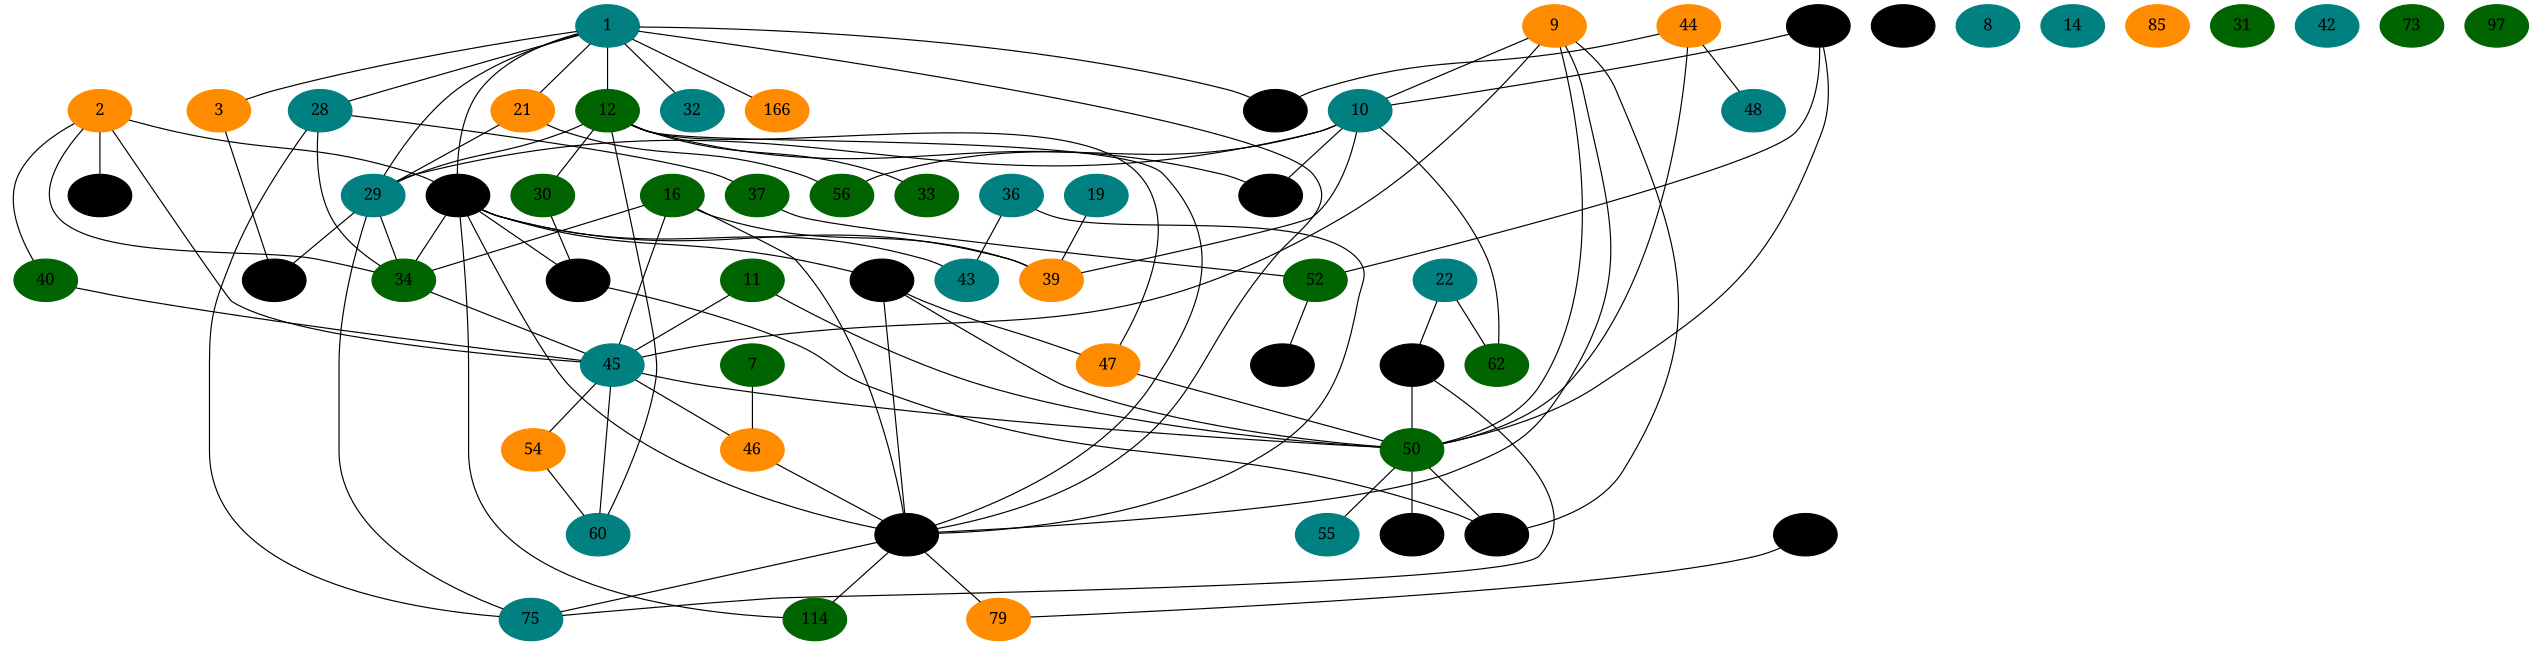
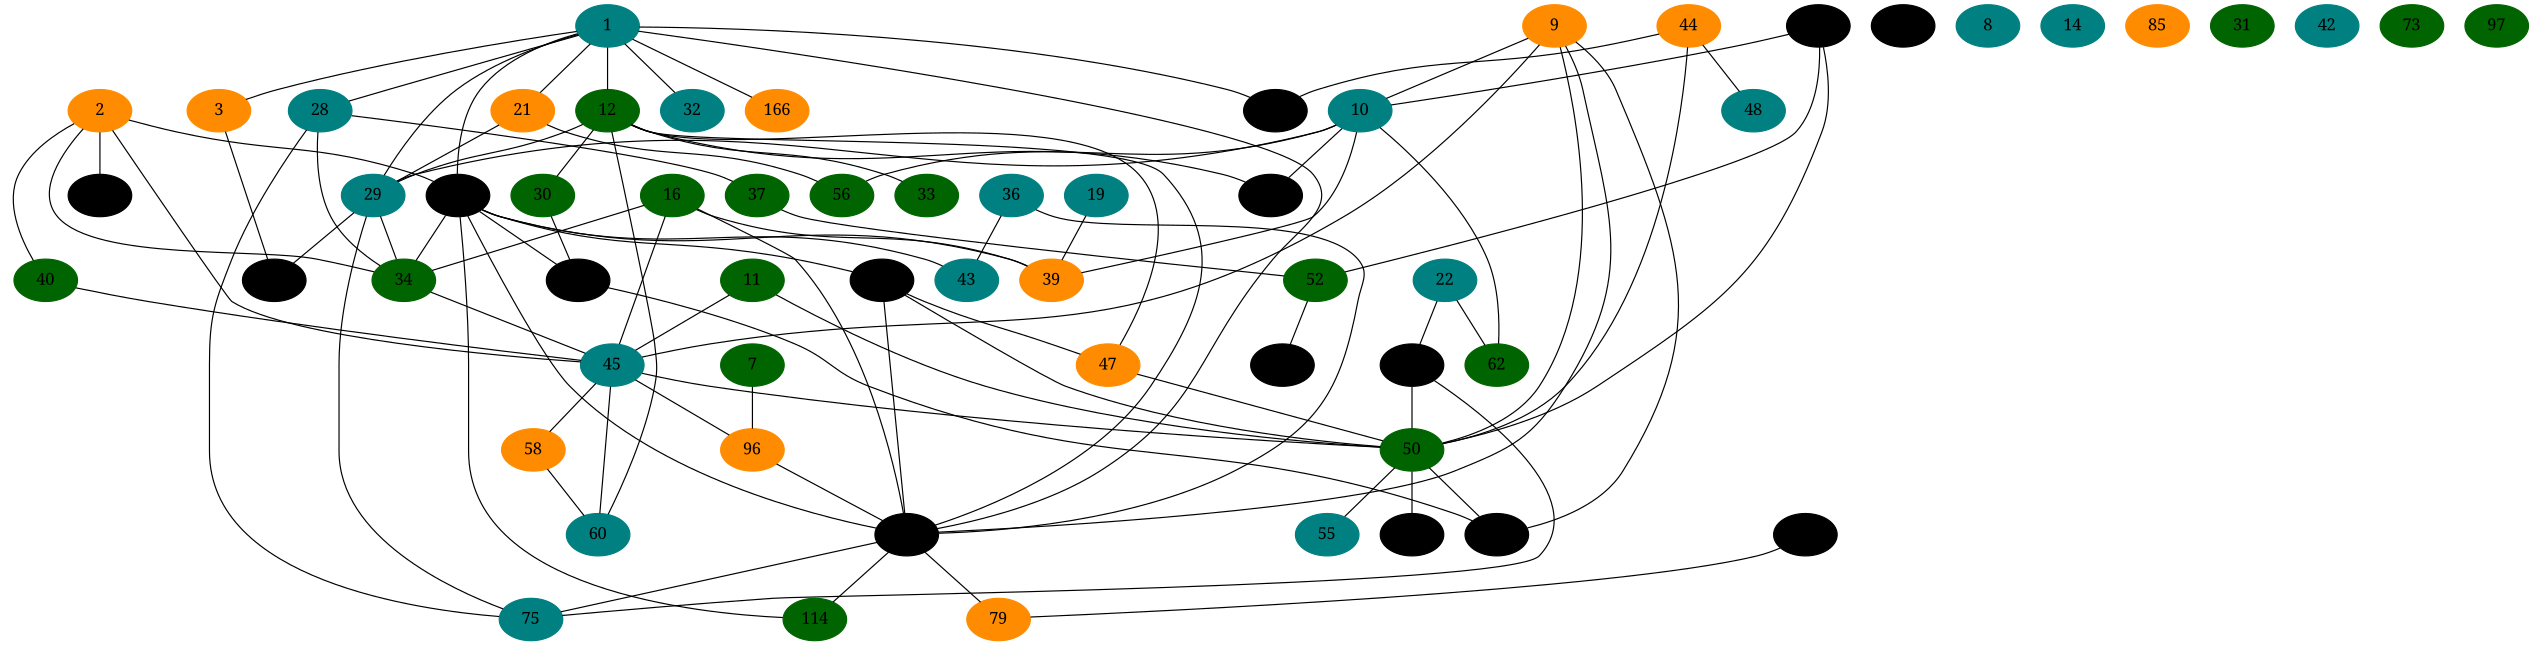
(533, 450) -> (533, 450)
(752, 450) -> (752, 450)
